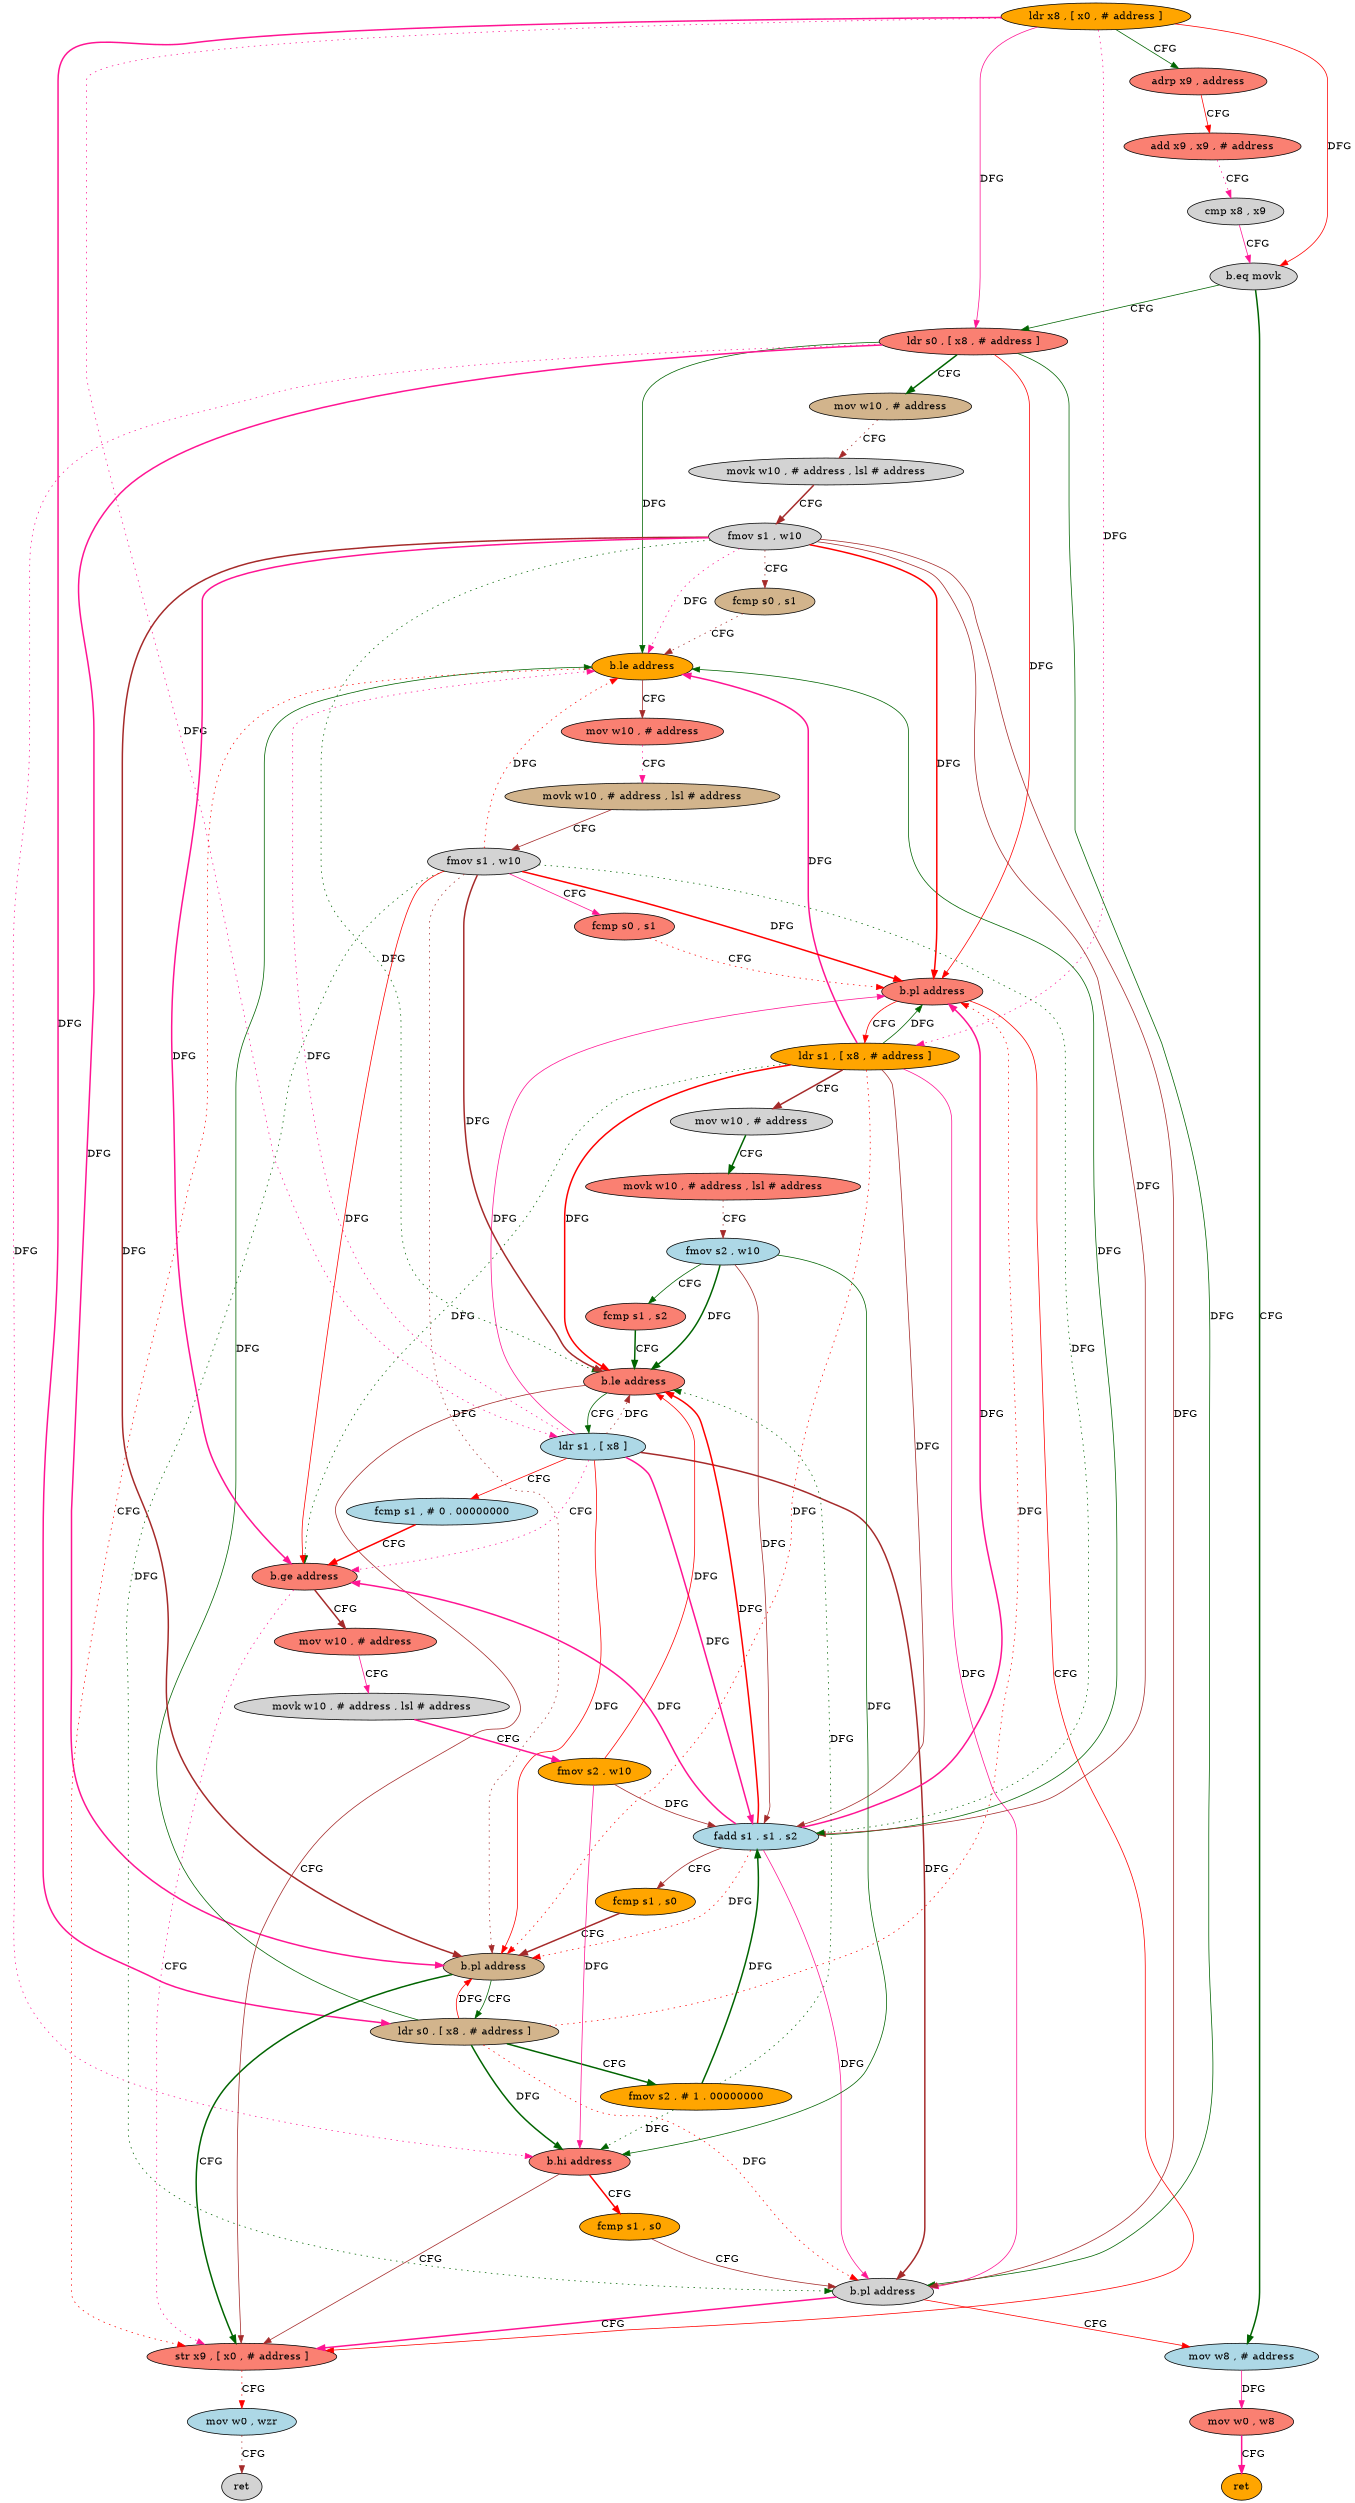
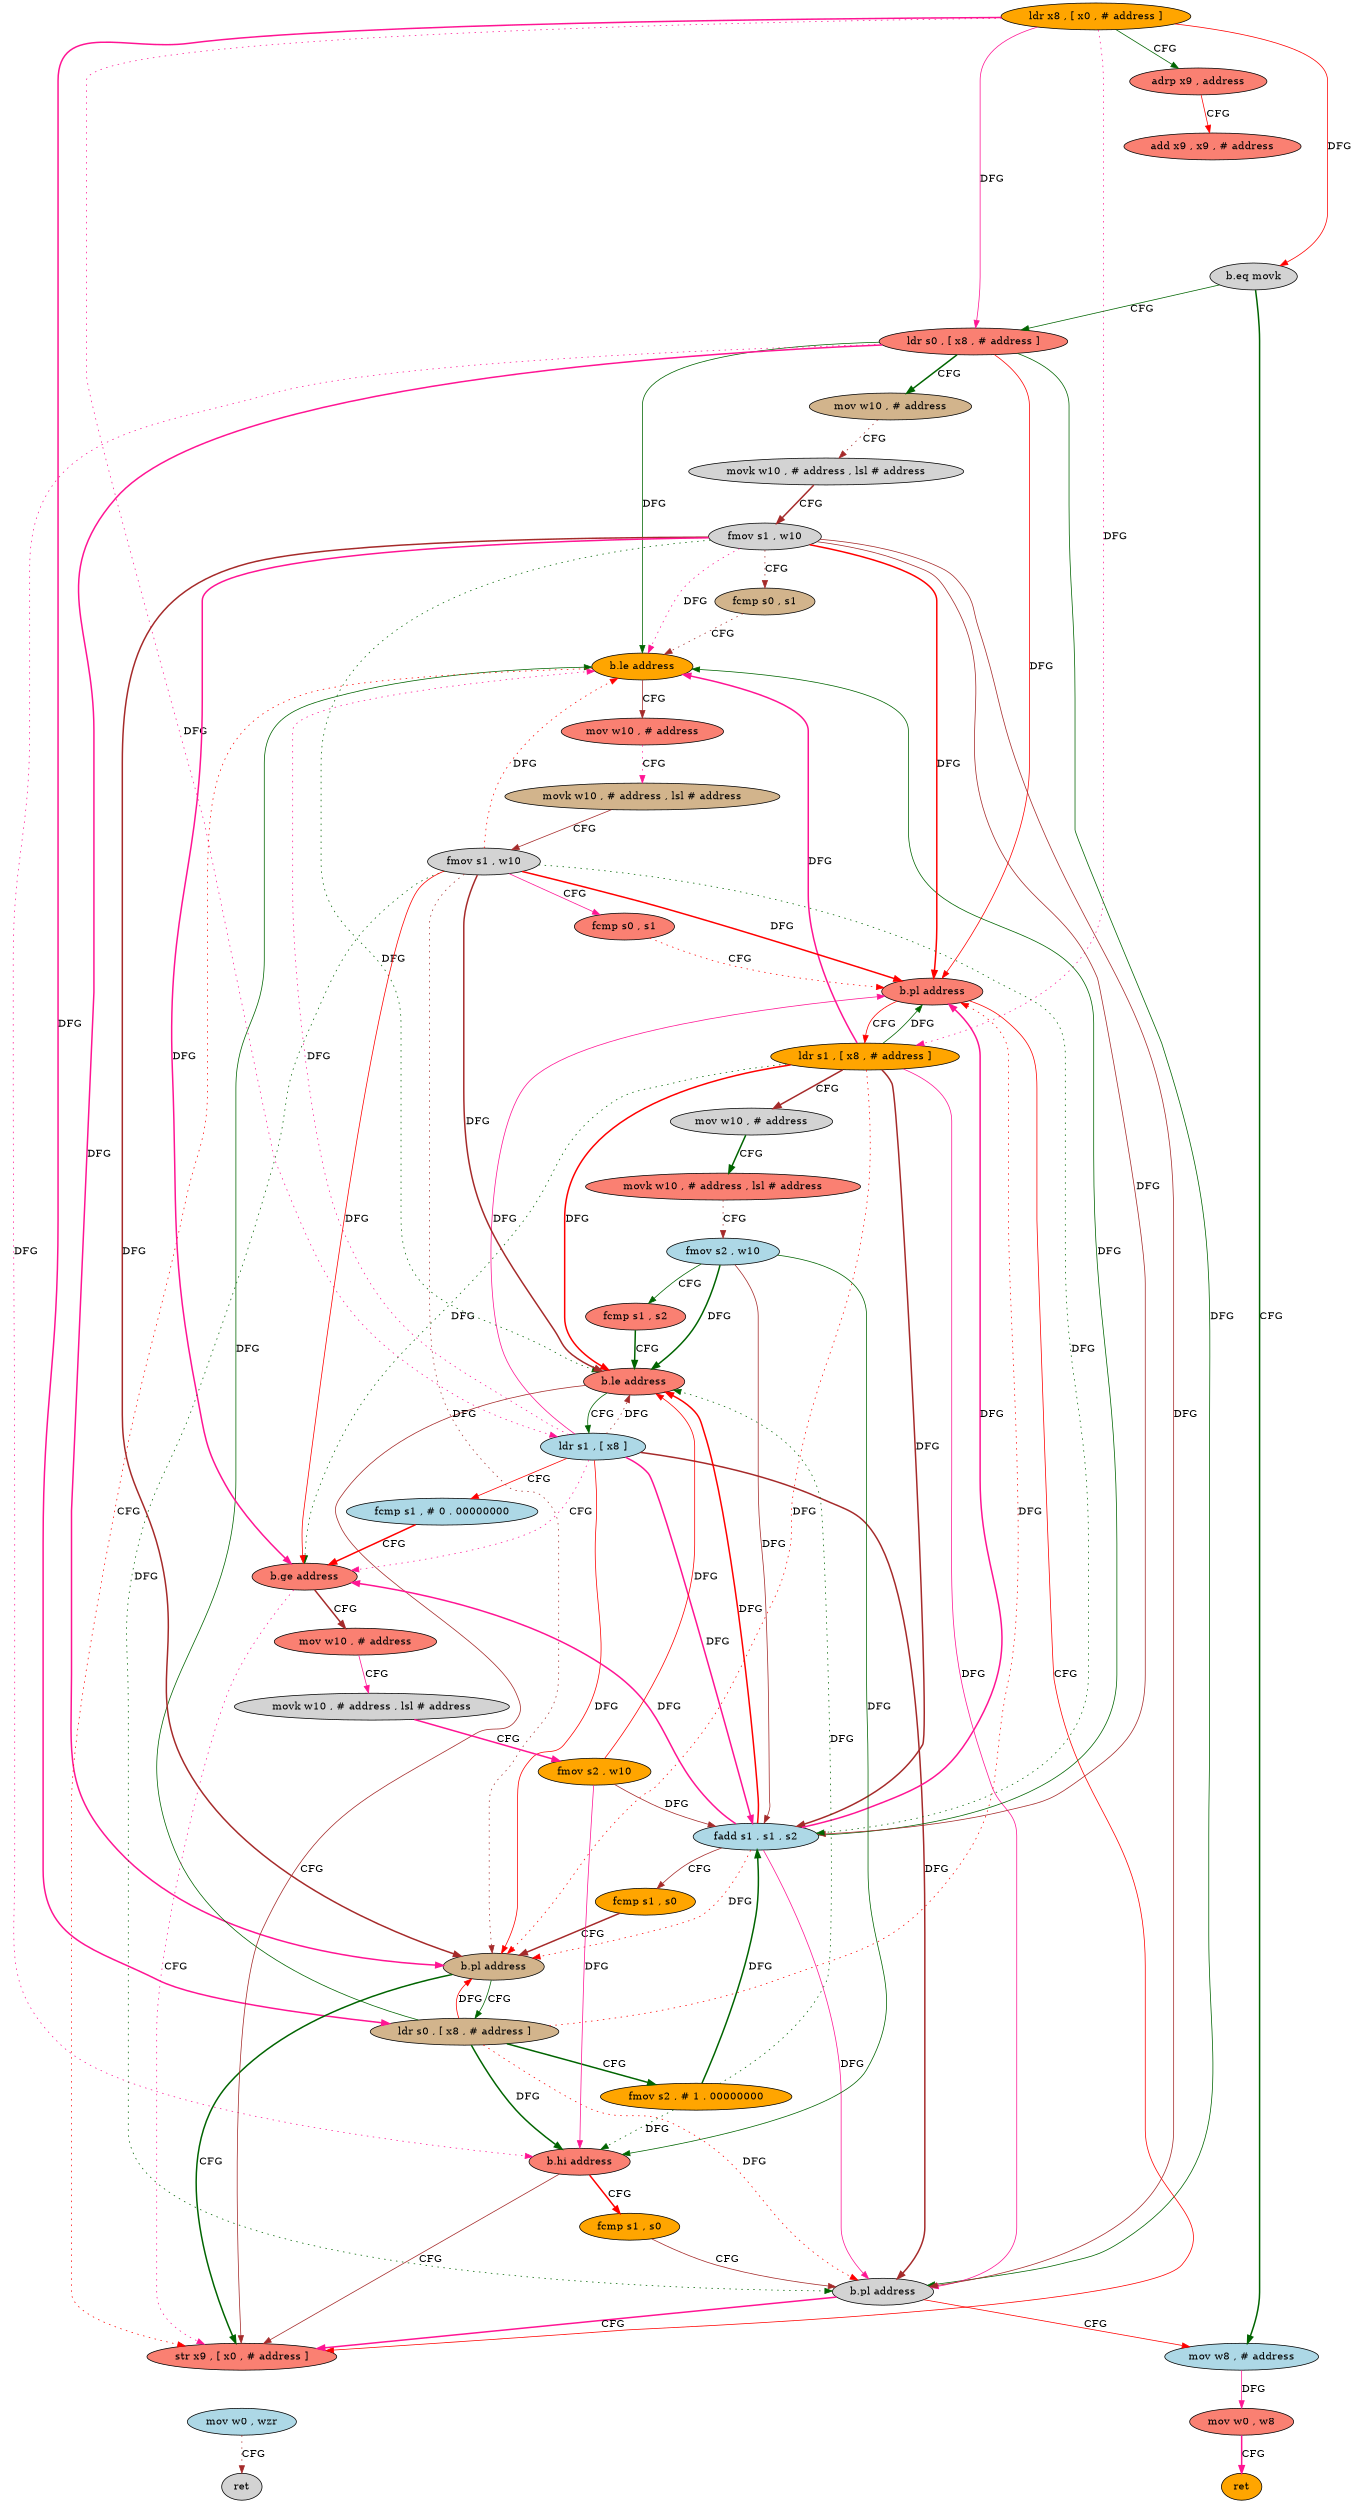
(1236, 211) -> none
(917, 1478) -> (917, 1478)
(242, 2385) -> none
